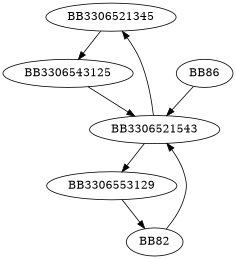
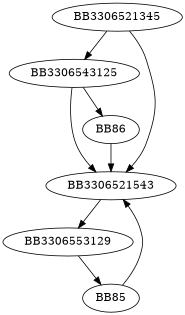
(145, 75) -> (155, 98)
none -> (91, 98)
(155, 242) -> (111, 298)
